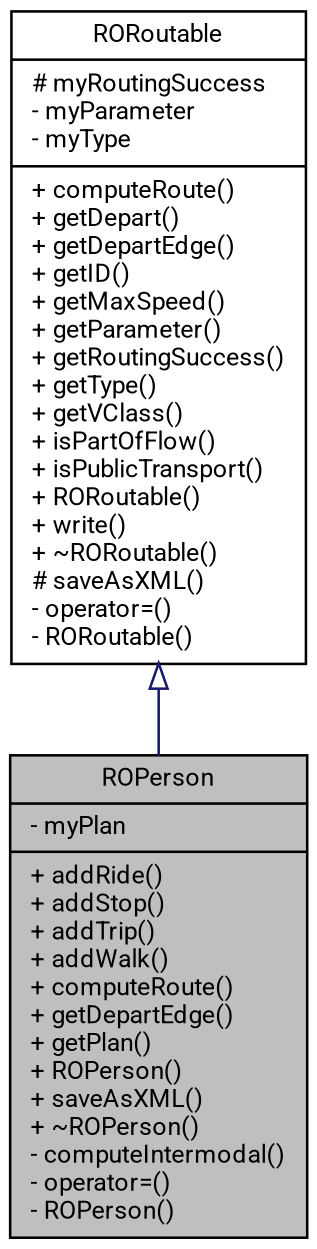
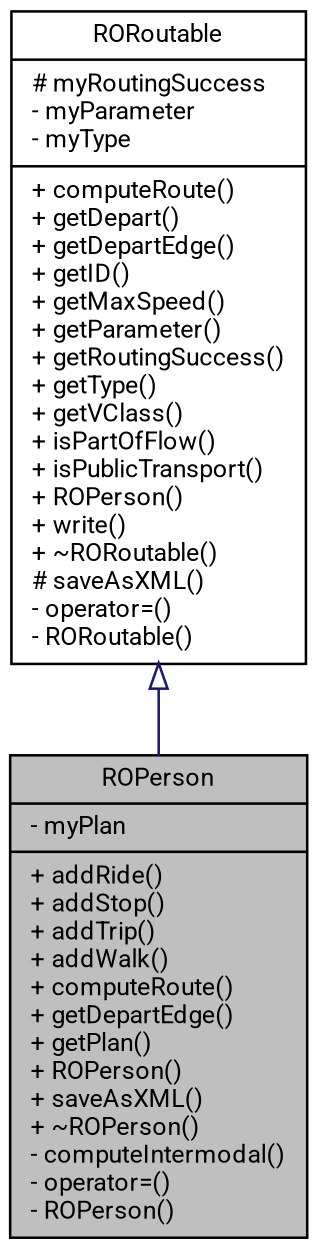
(117, 498) -> (109, 498)
